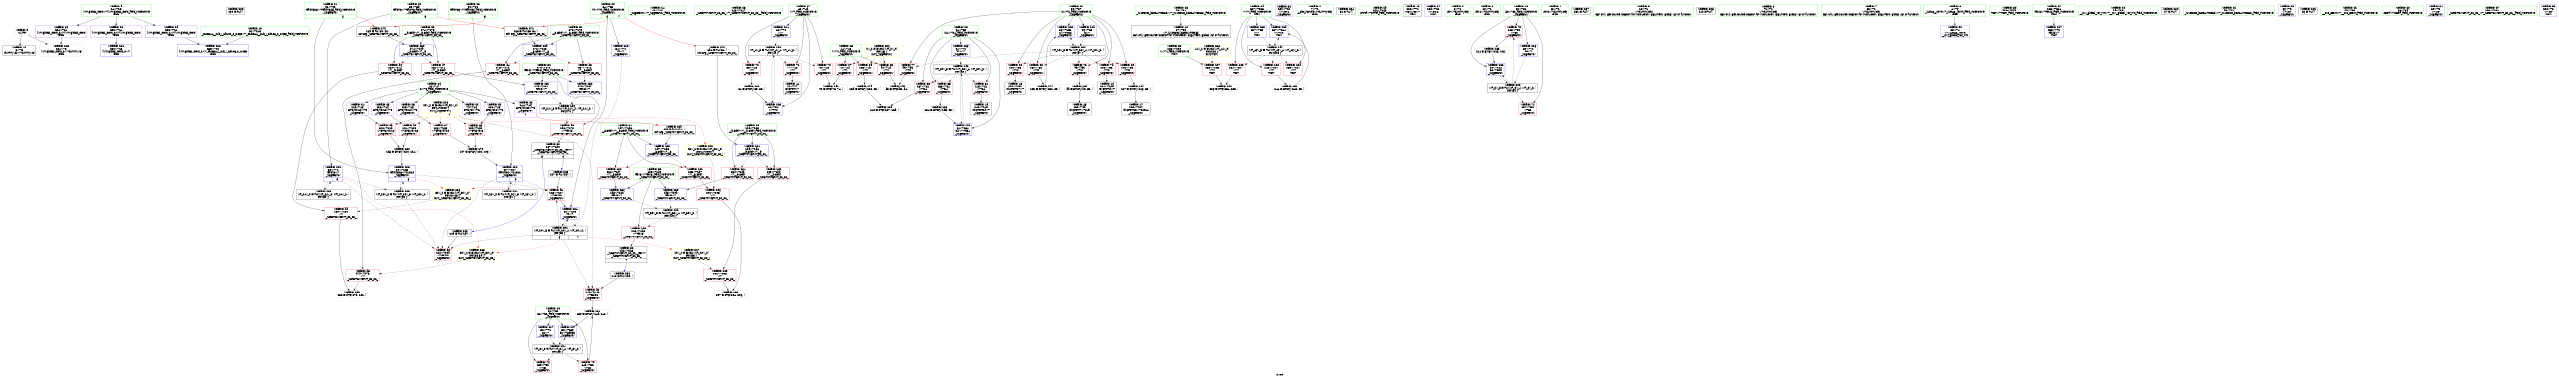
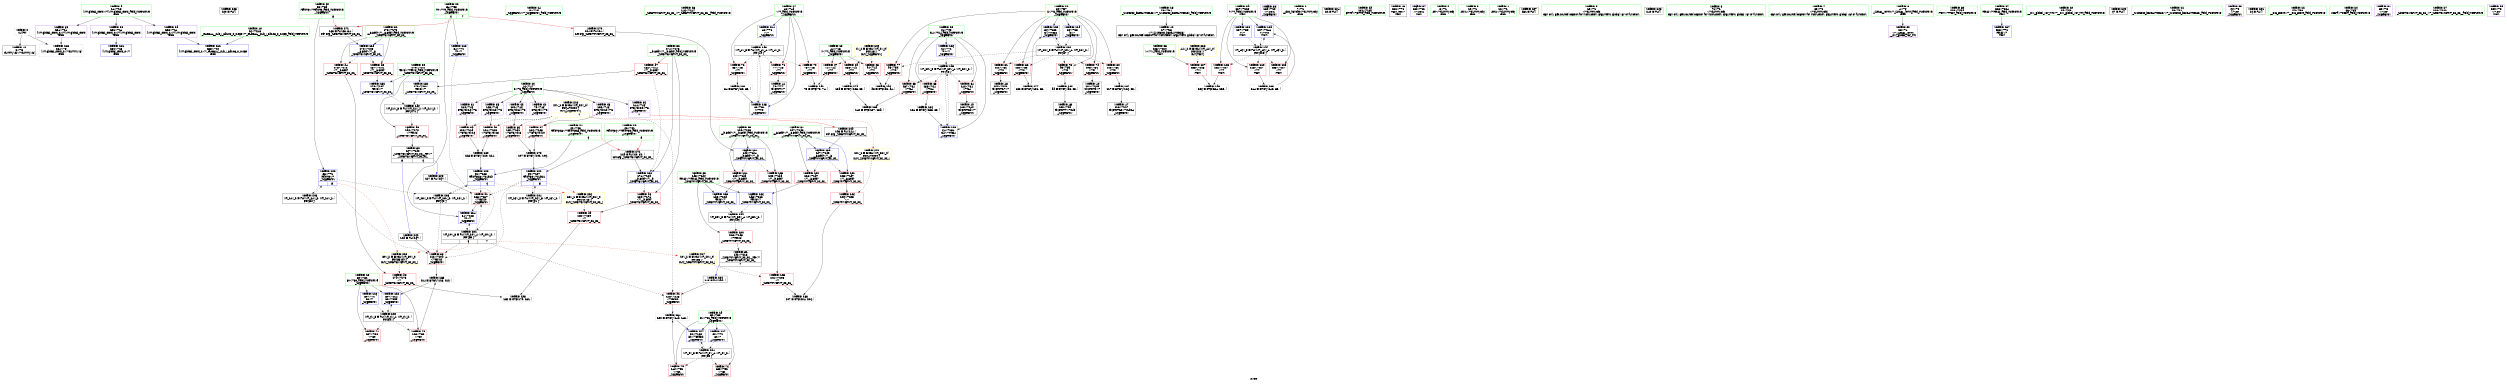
(427, 59) -> (660, 123)
(648, 161) -> (840, 146)
none -> (436, 269)
